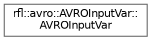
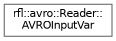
(76, 20) -> (58, 20)
